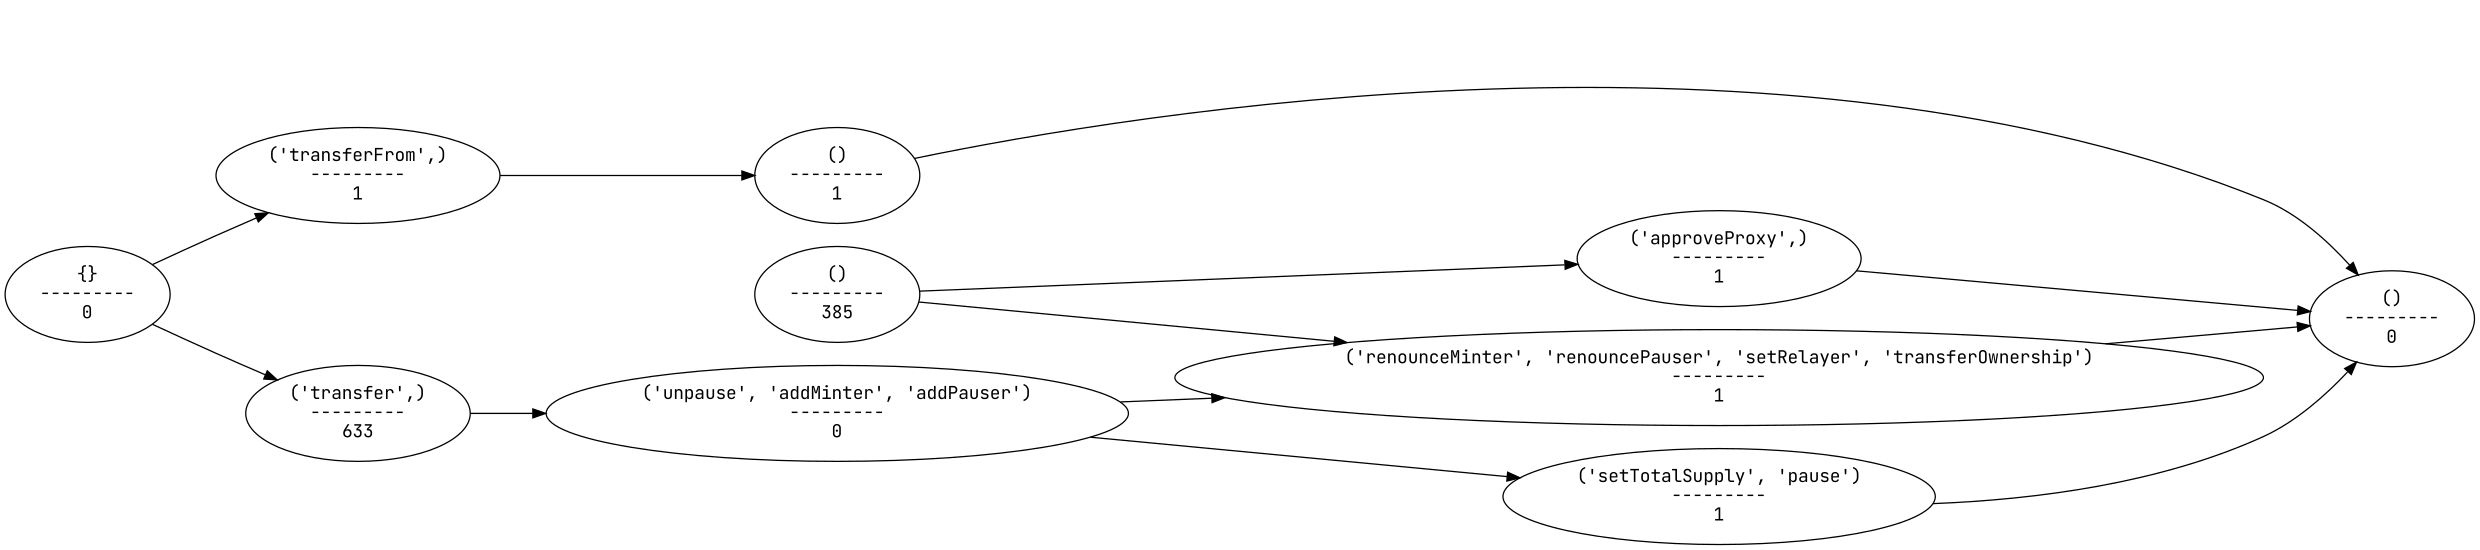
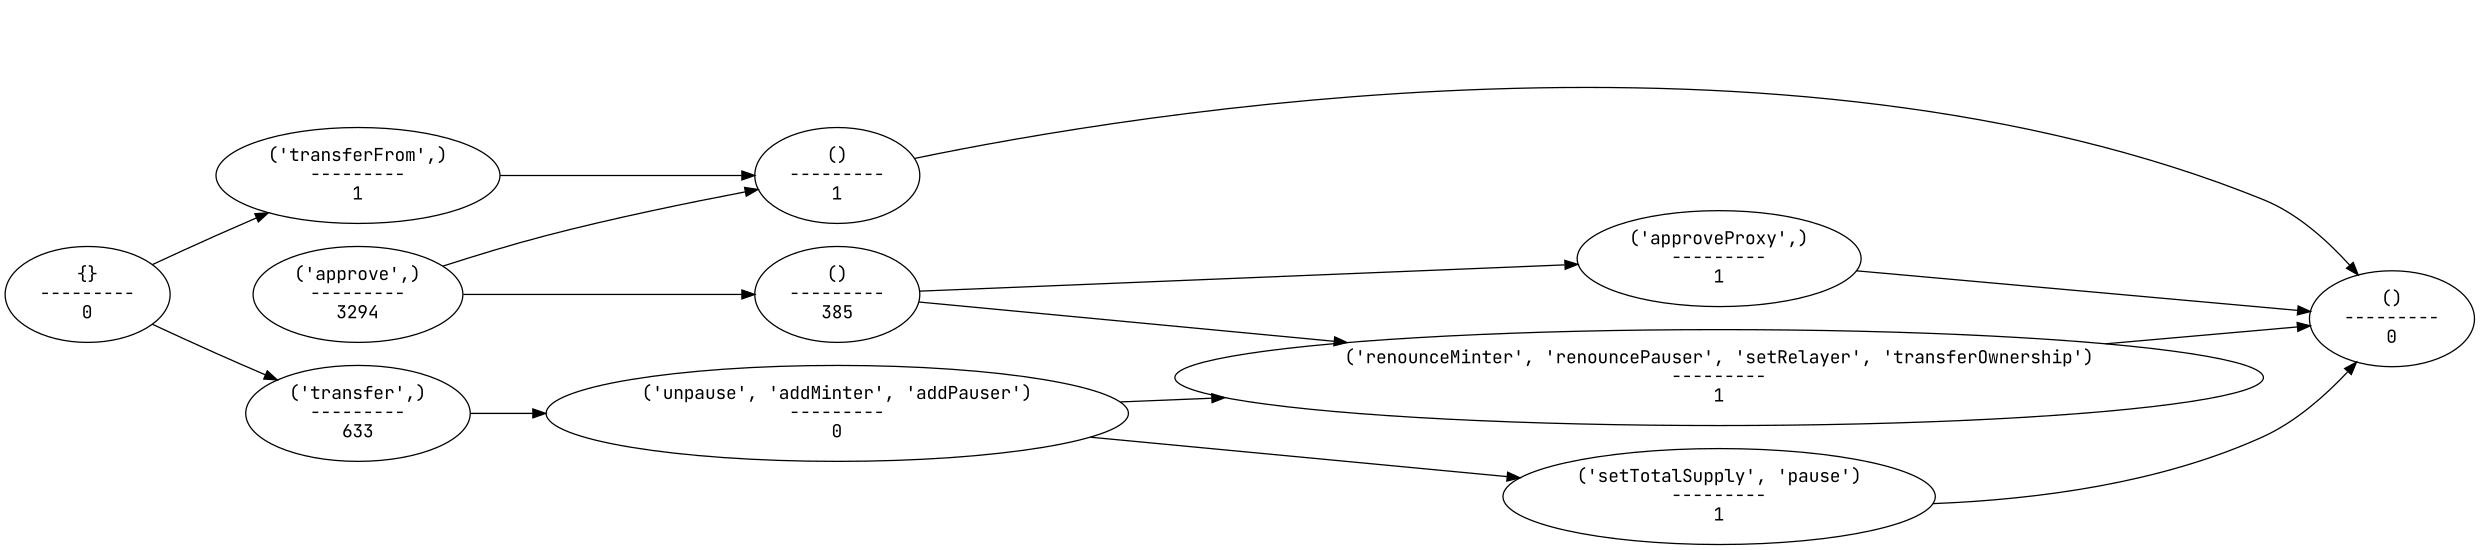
none -> (358, 294)
